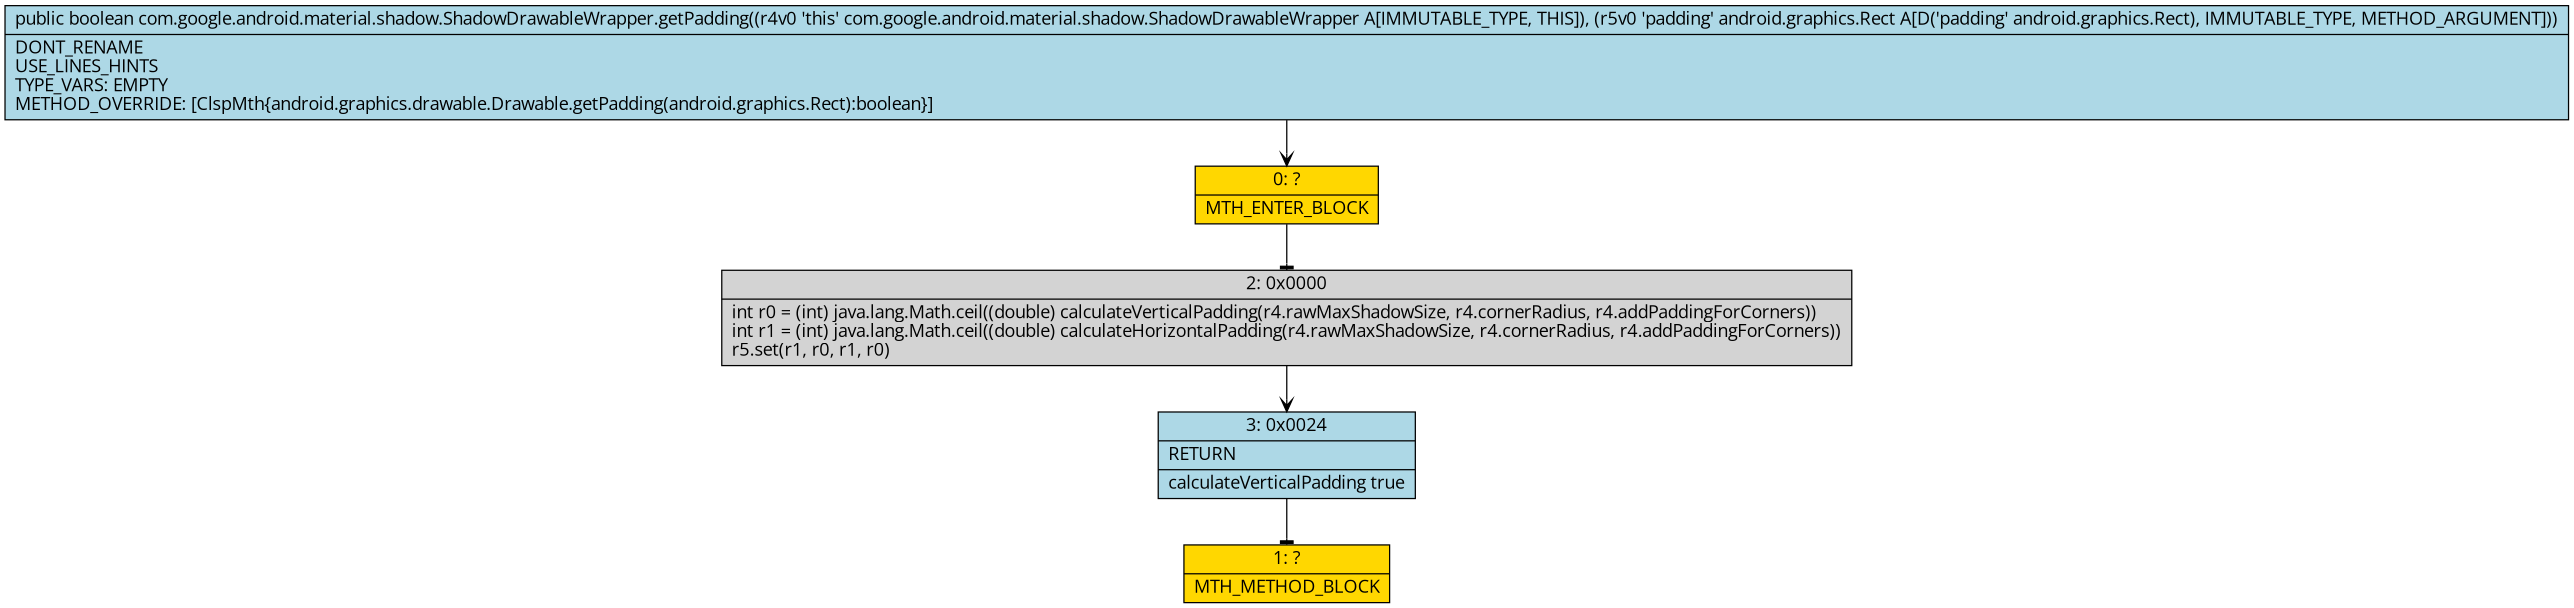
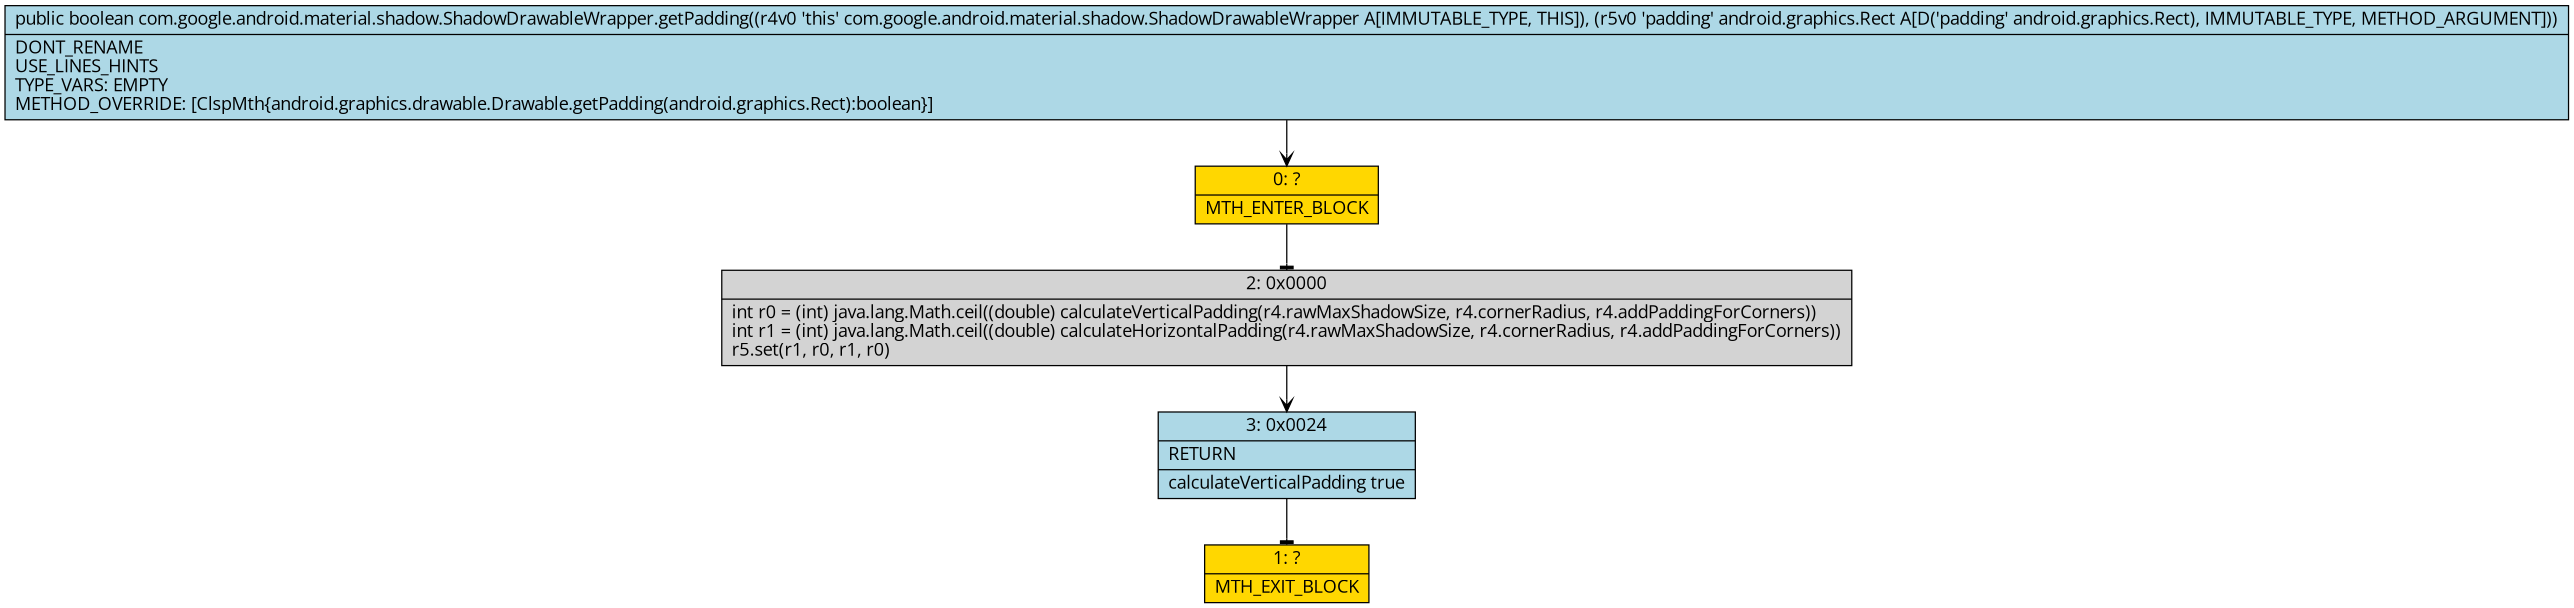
(1287, 588) -> (1287, 588)
